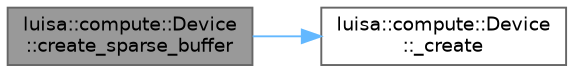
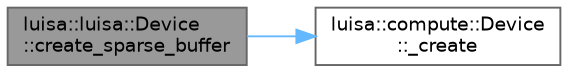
(130, 36) -> (127, 36)
